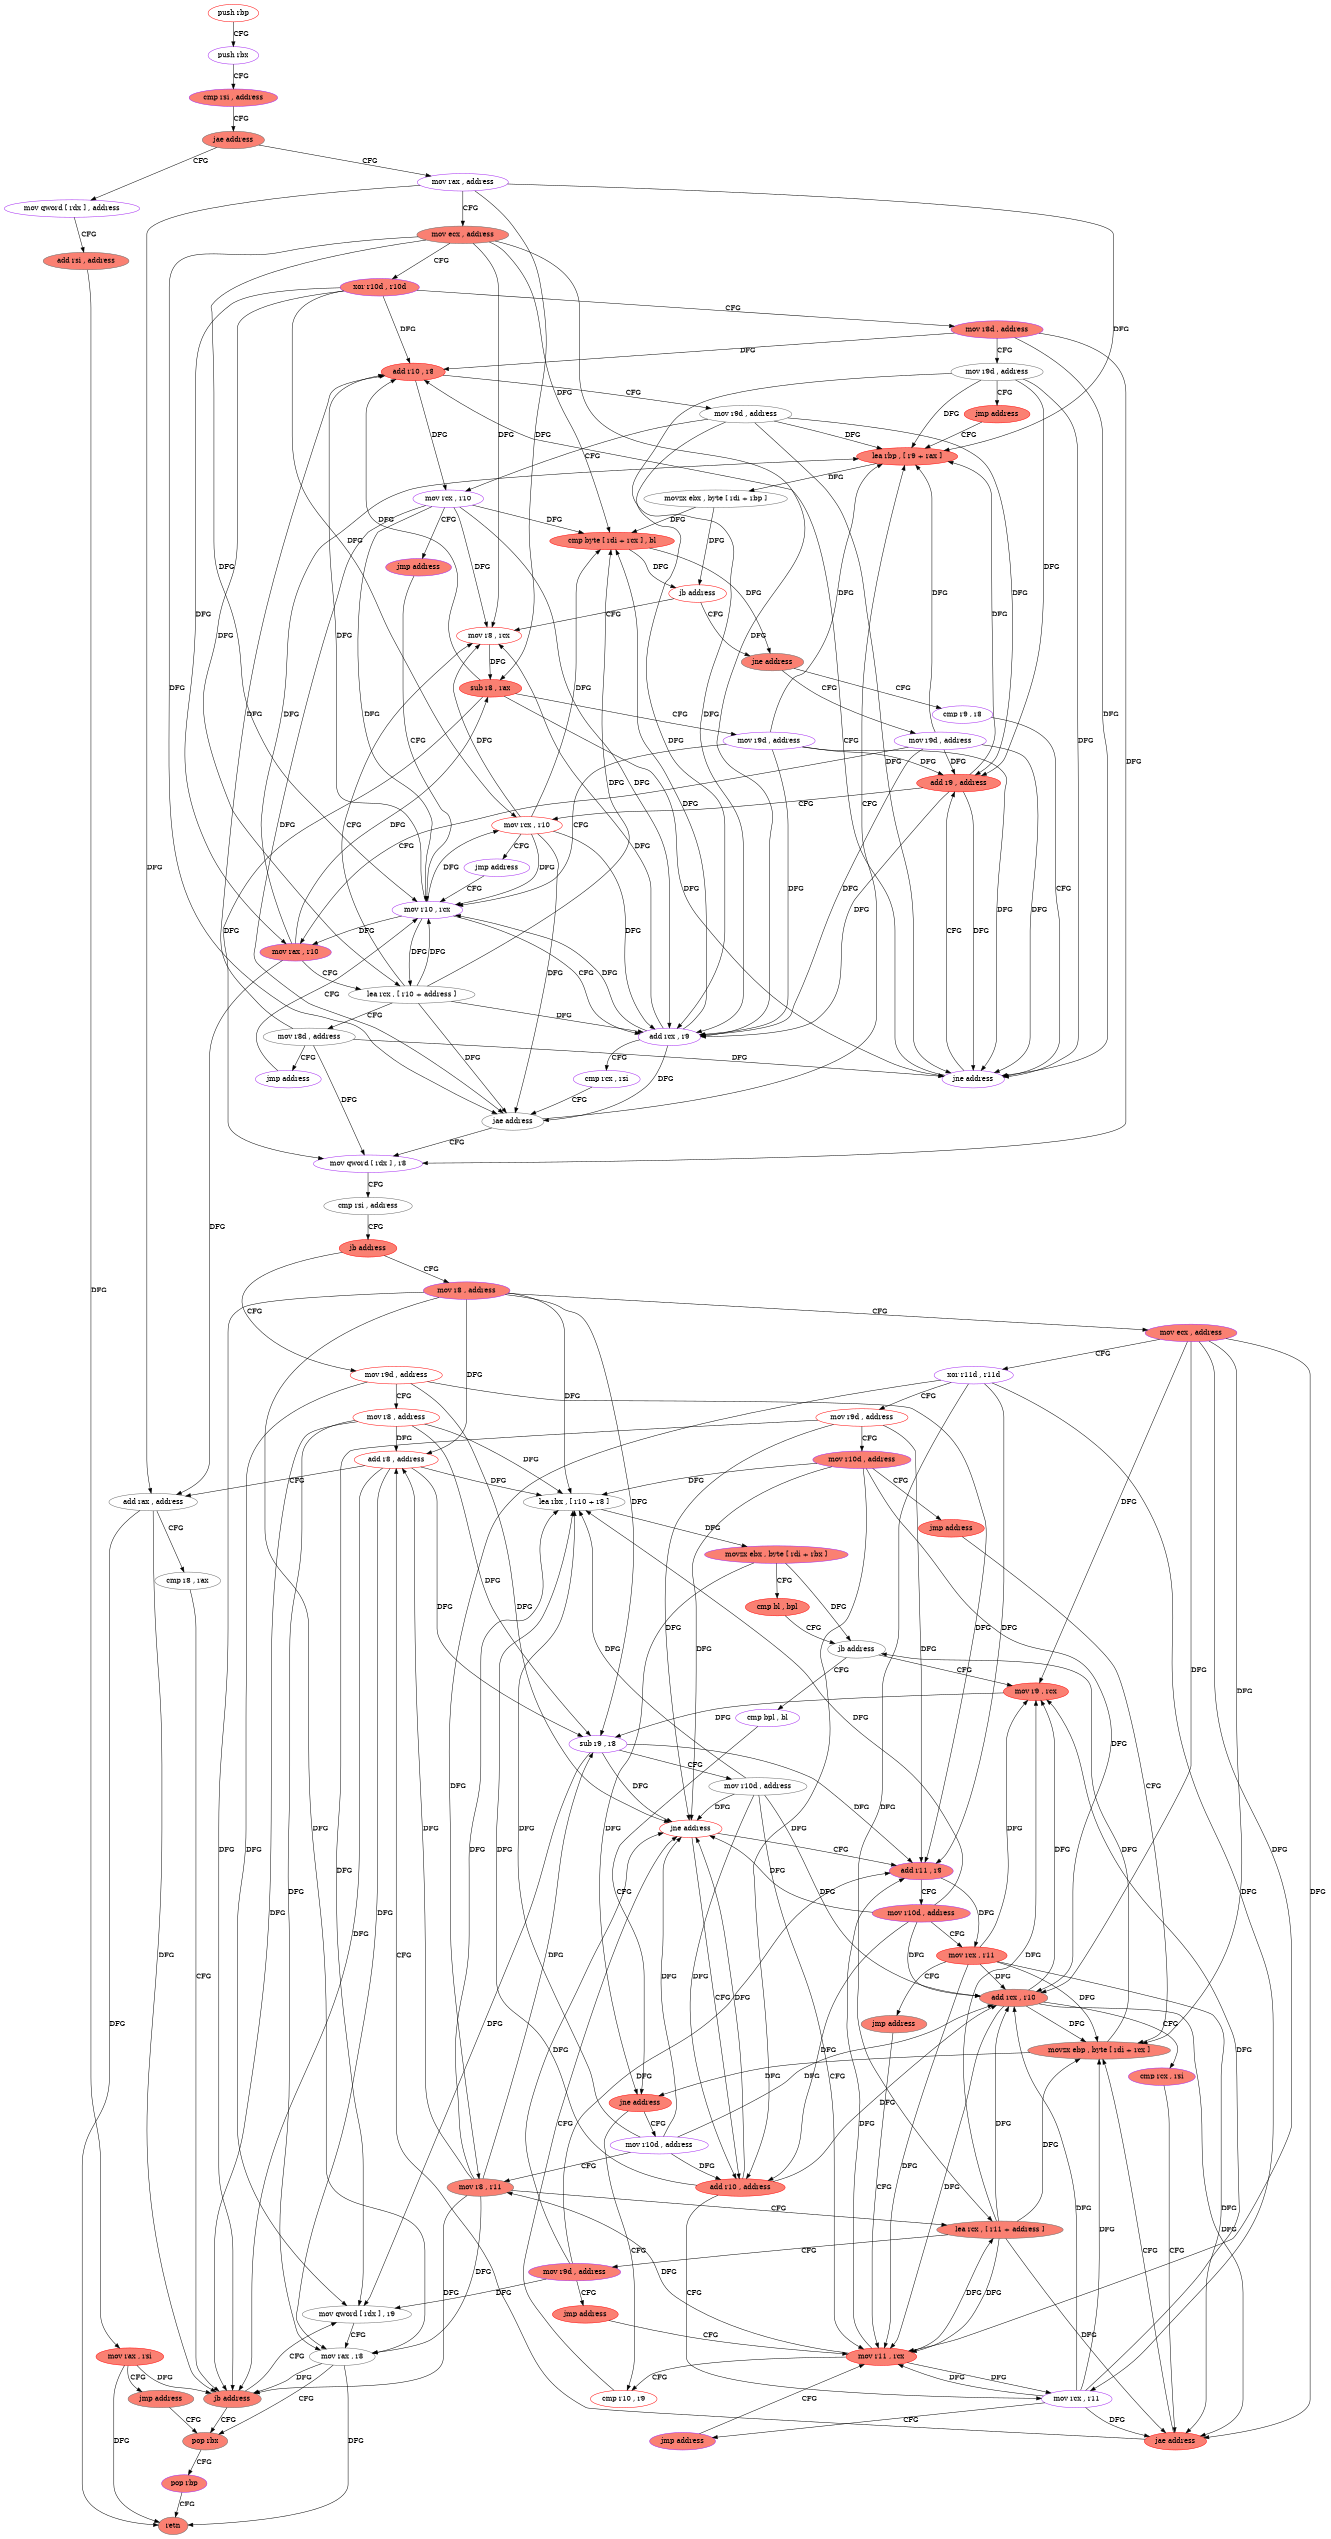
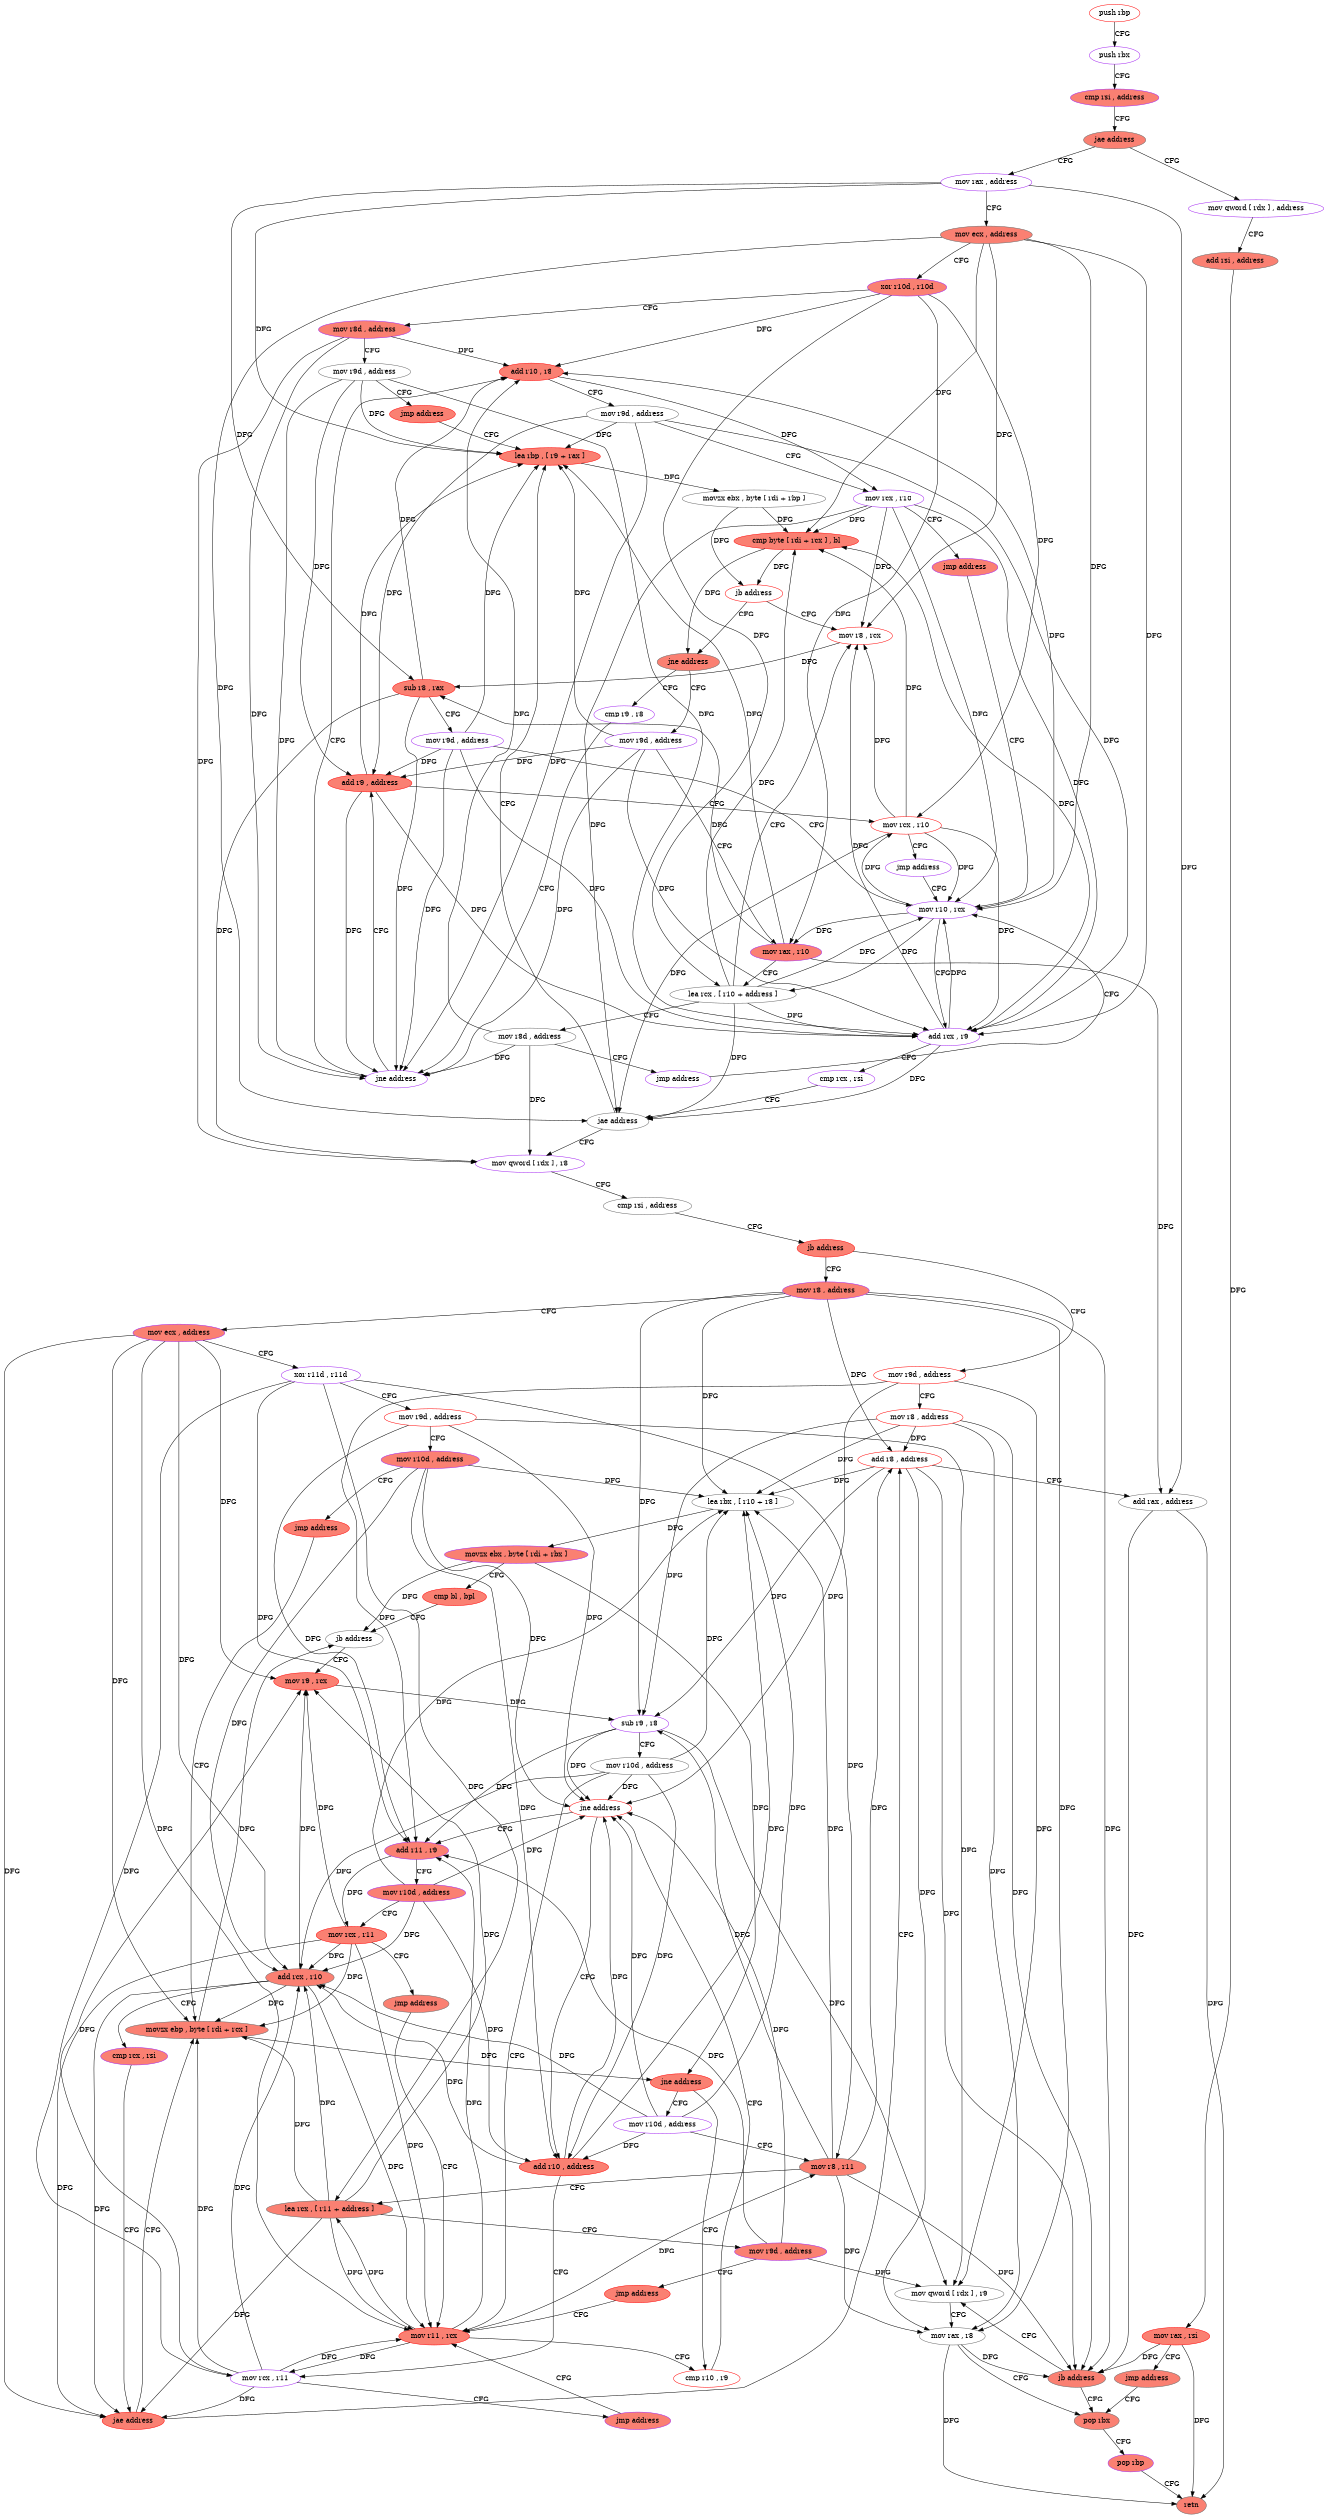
(188, 1581) -> none
(768, 1718) -> none
